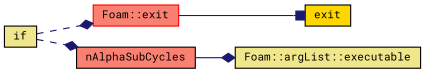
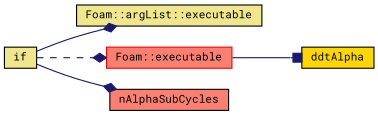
(136, 16) -> (169, 58)
(328, 16) -> (338, 58)
(51, 42) -> (70, 77)
(209, 58) -> (70, 39)
